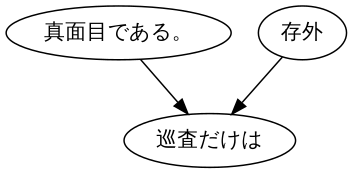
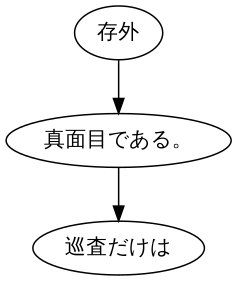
(262, 80) -> (119, 79)
